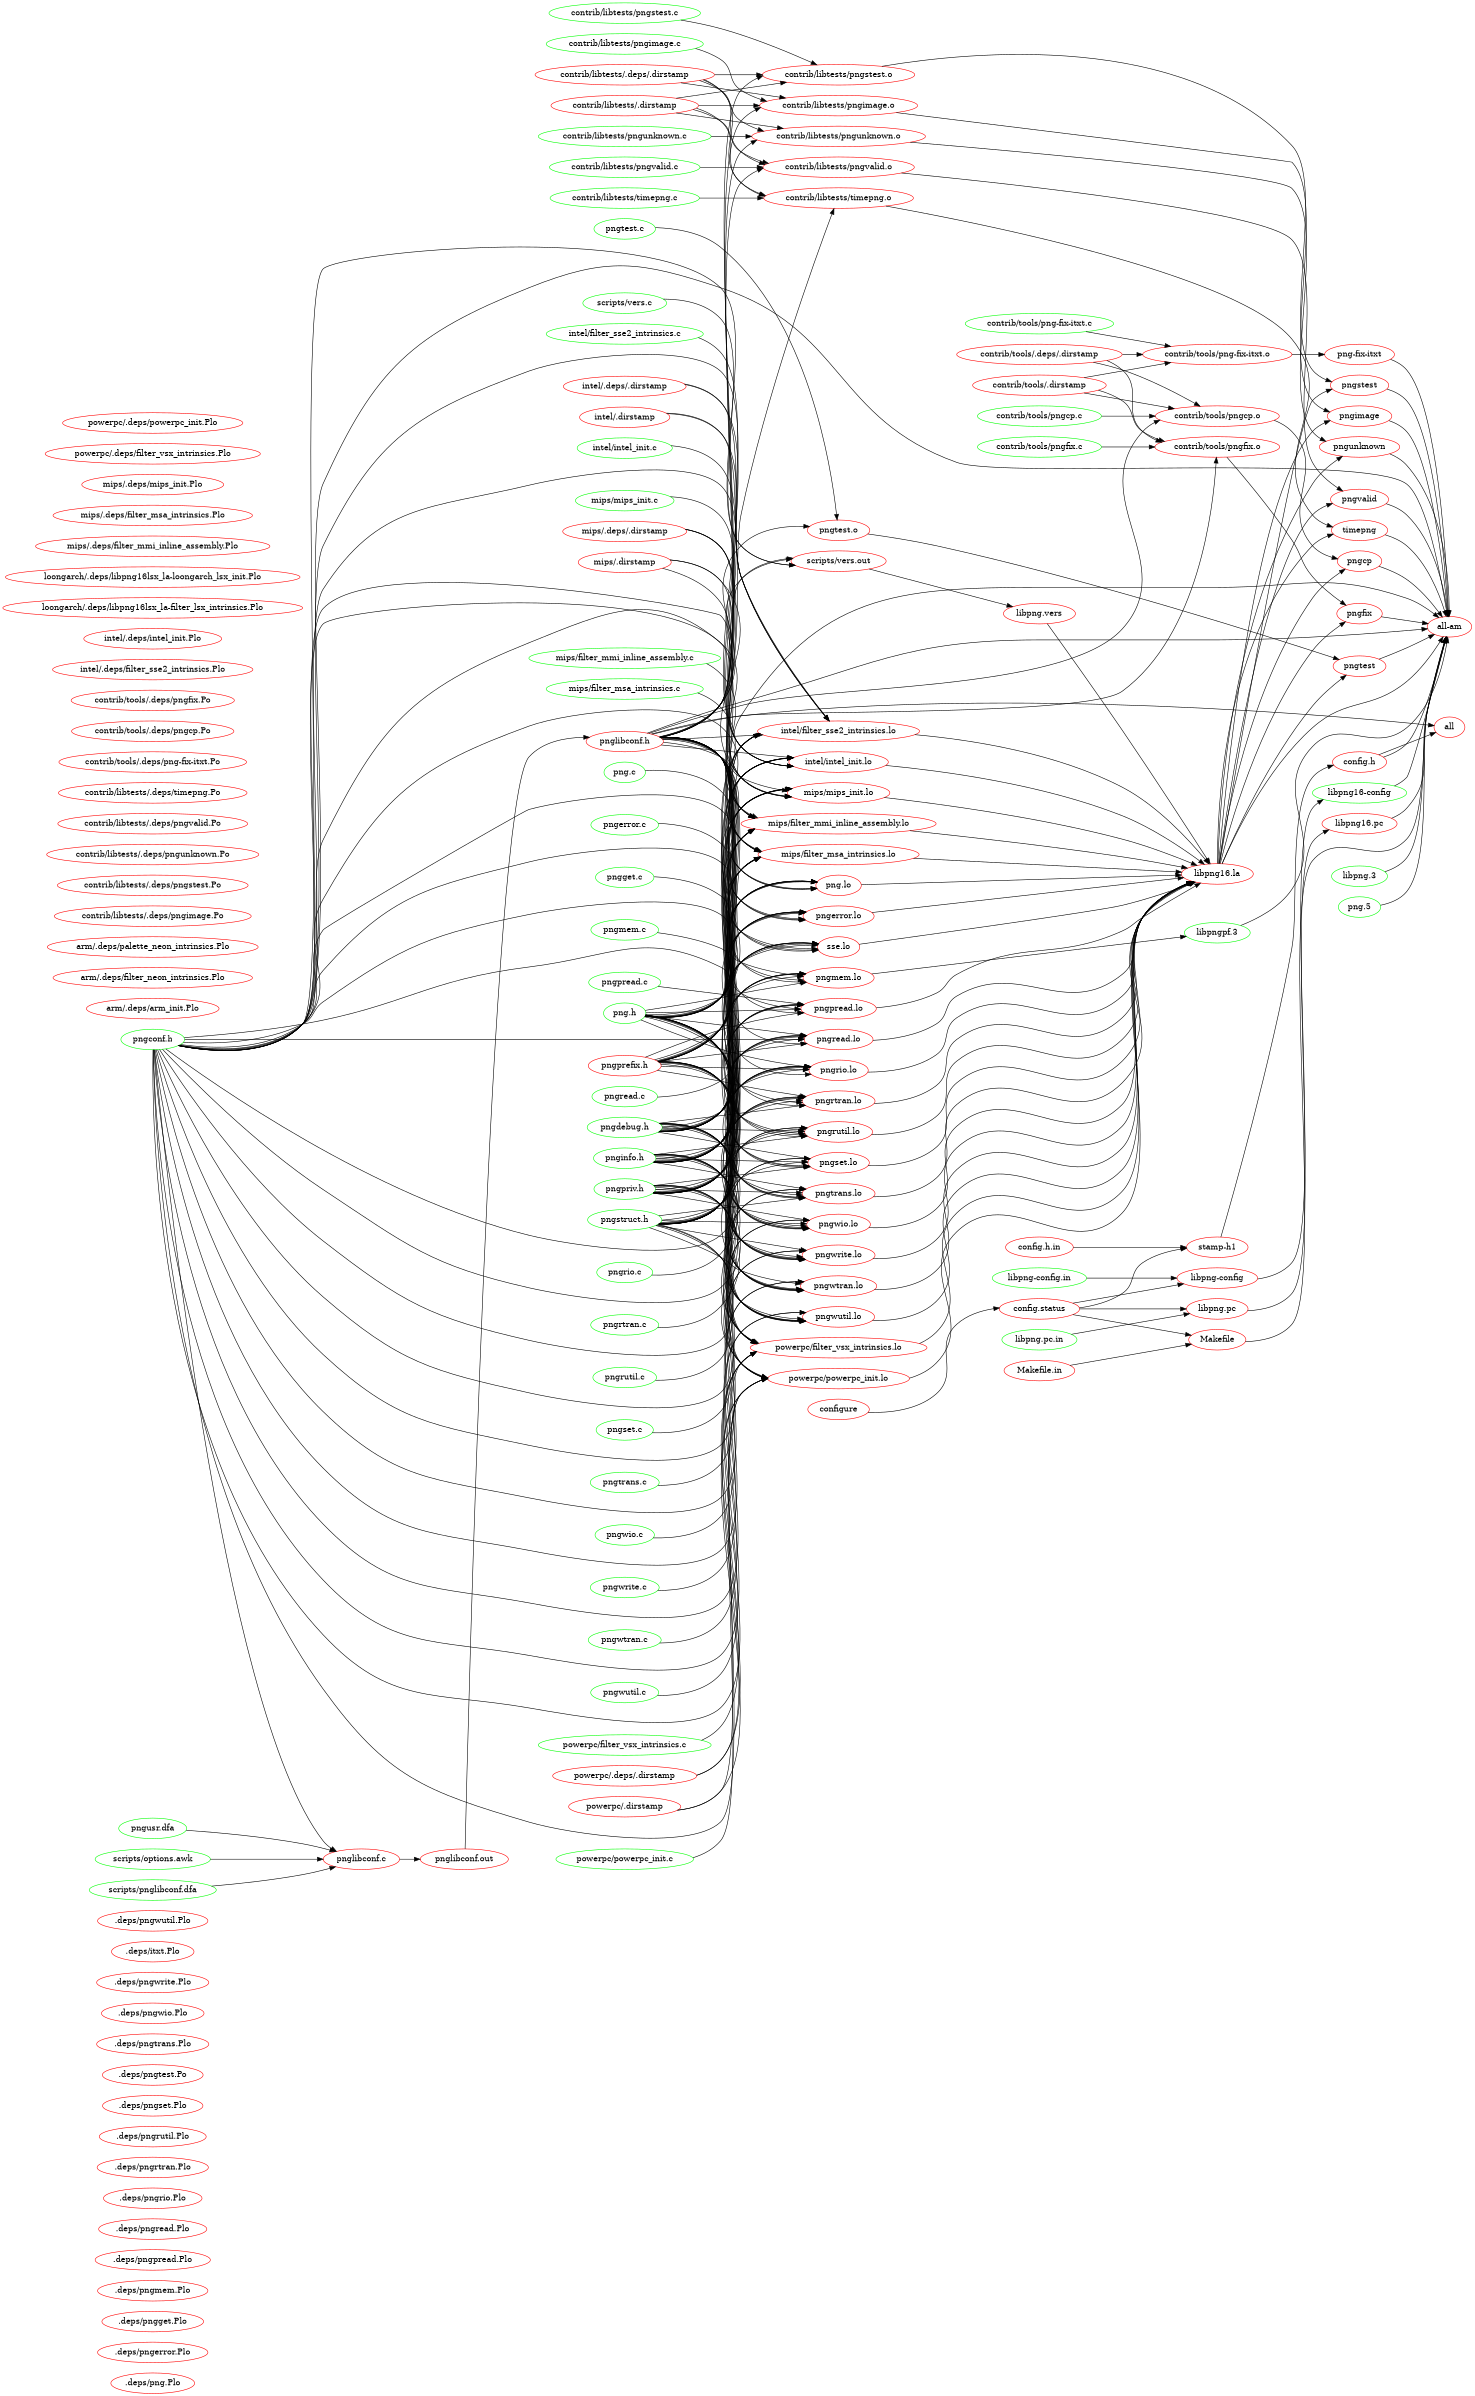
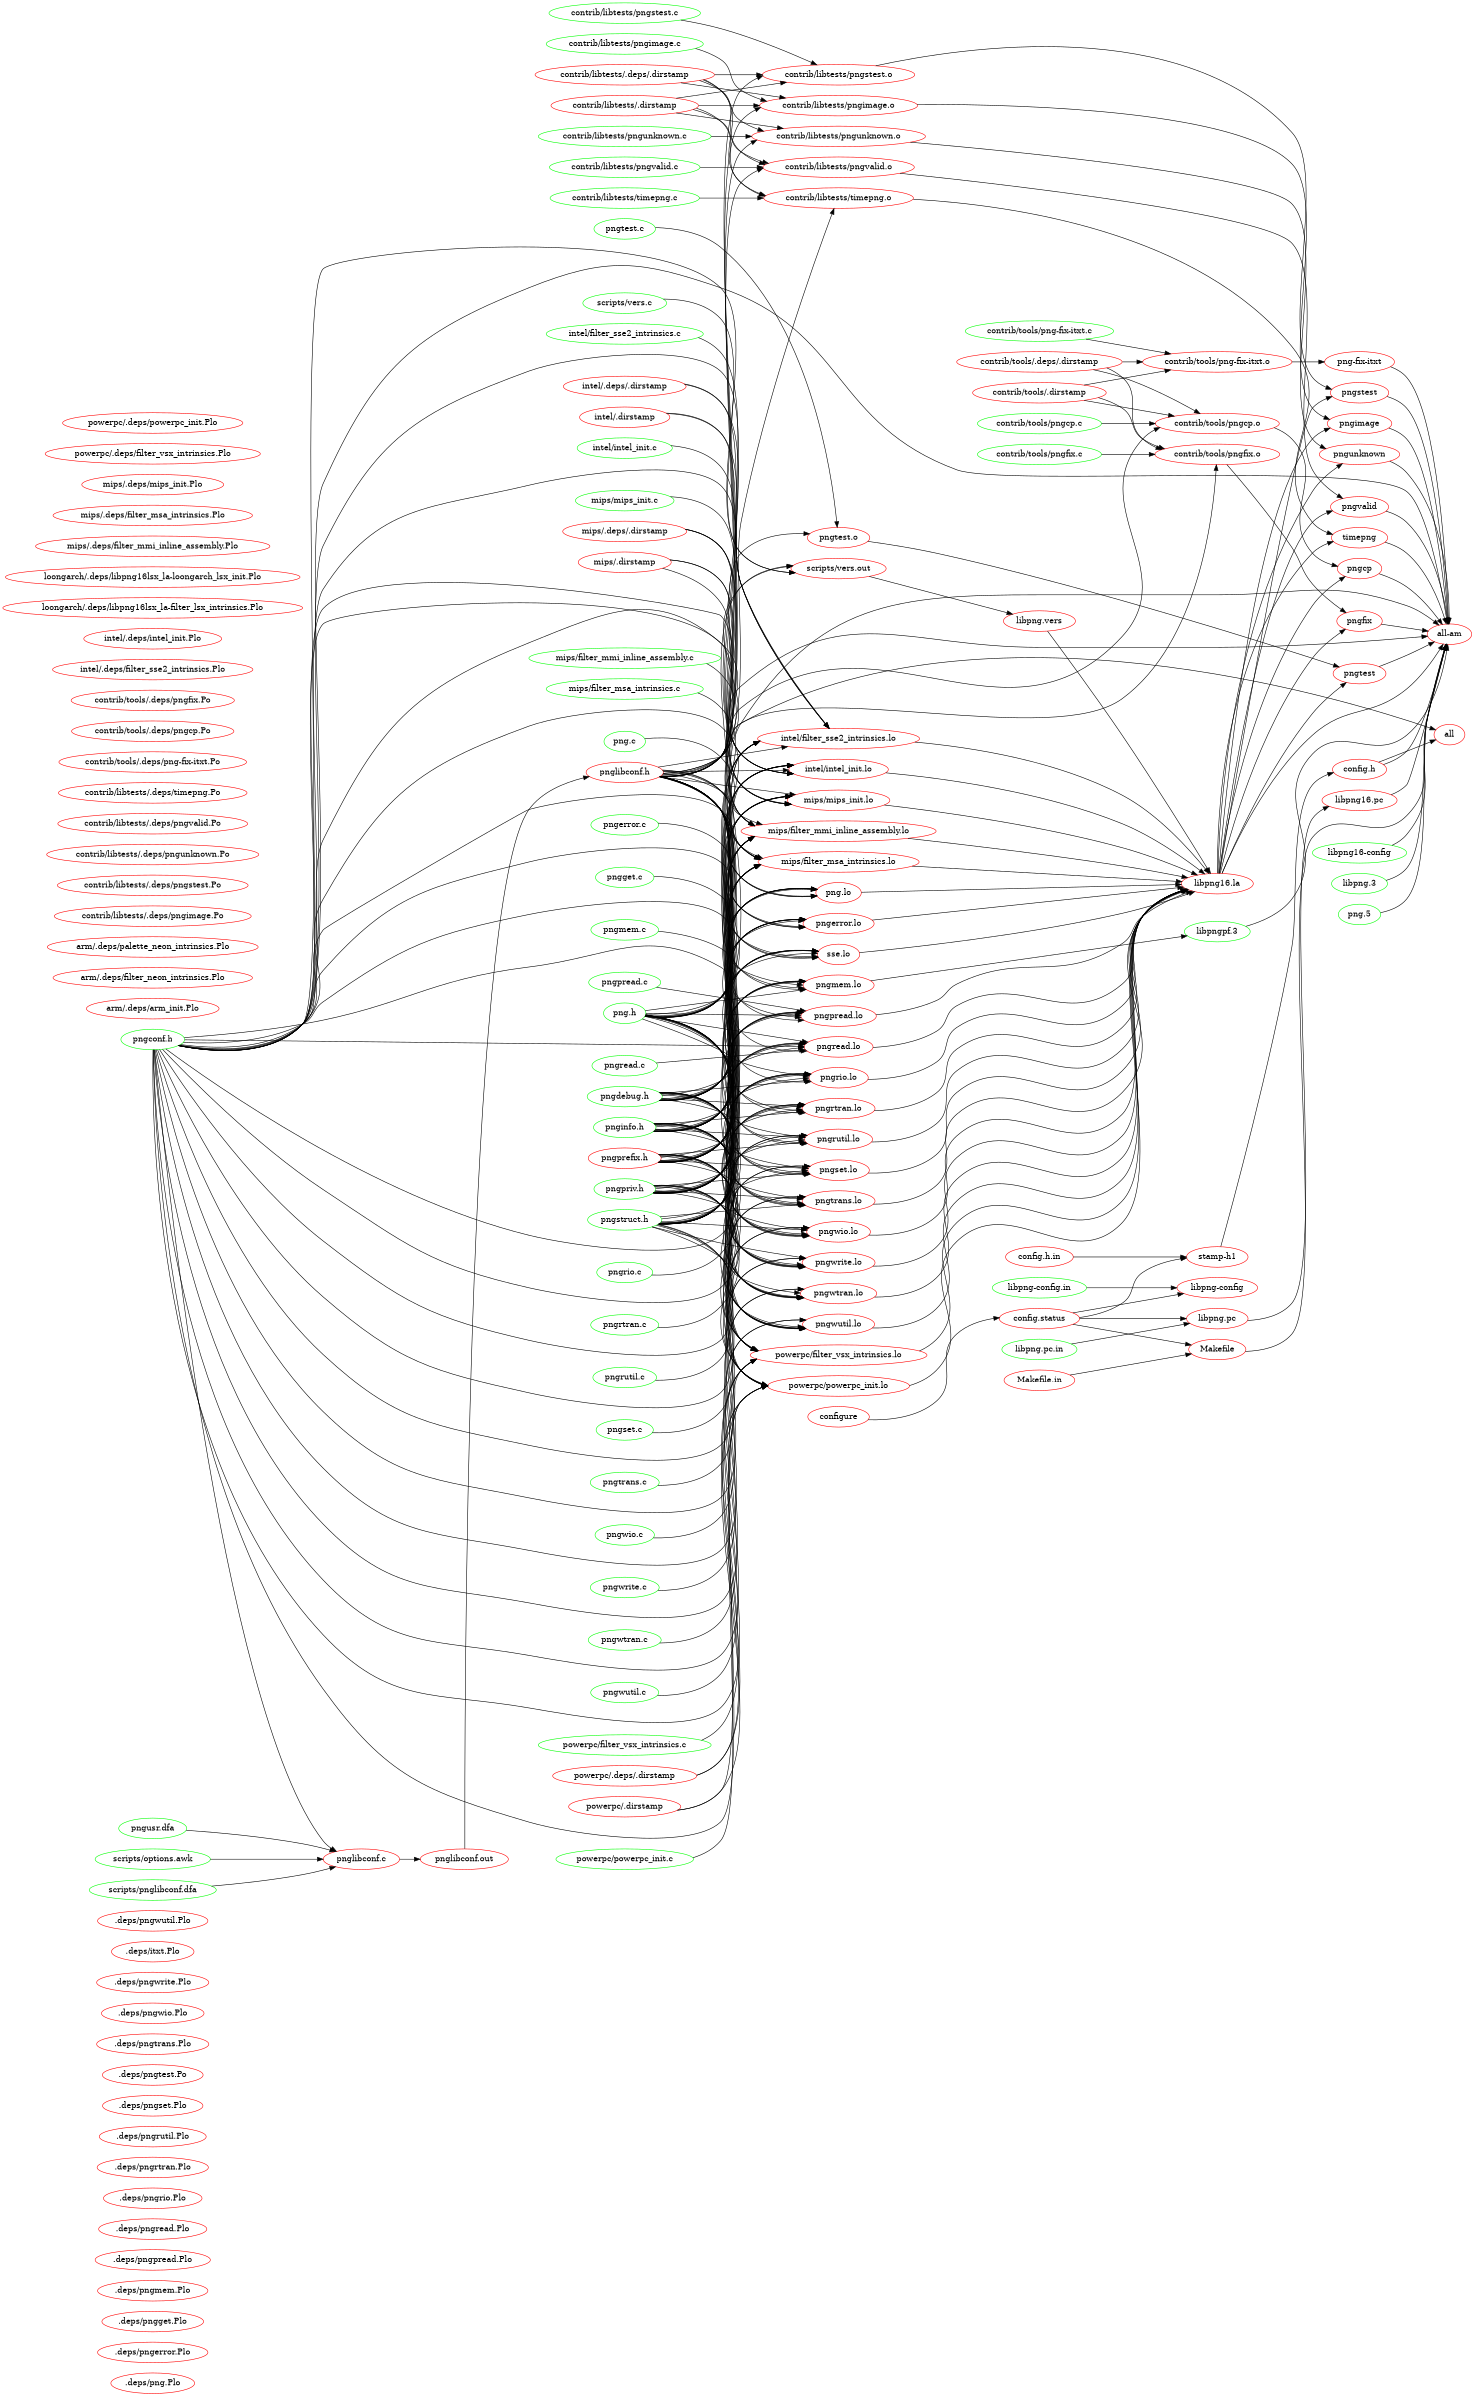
(1303, 1051) -> none
none -> (736, 1252)
